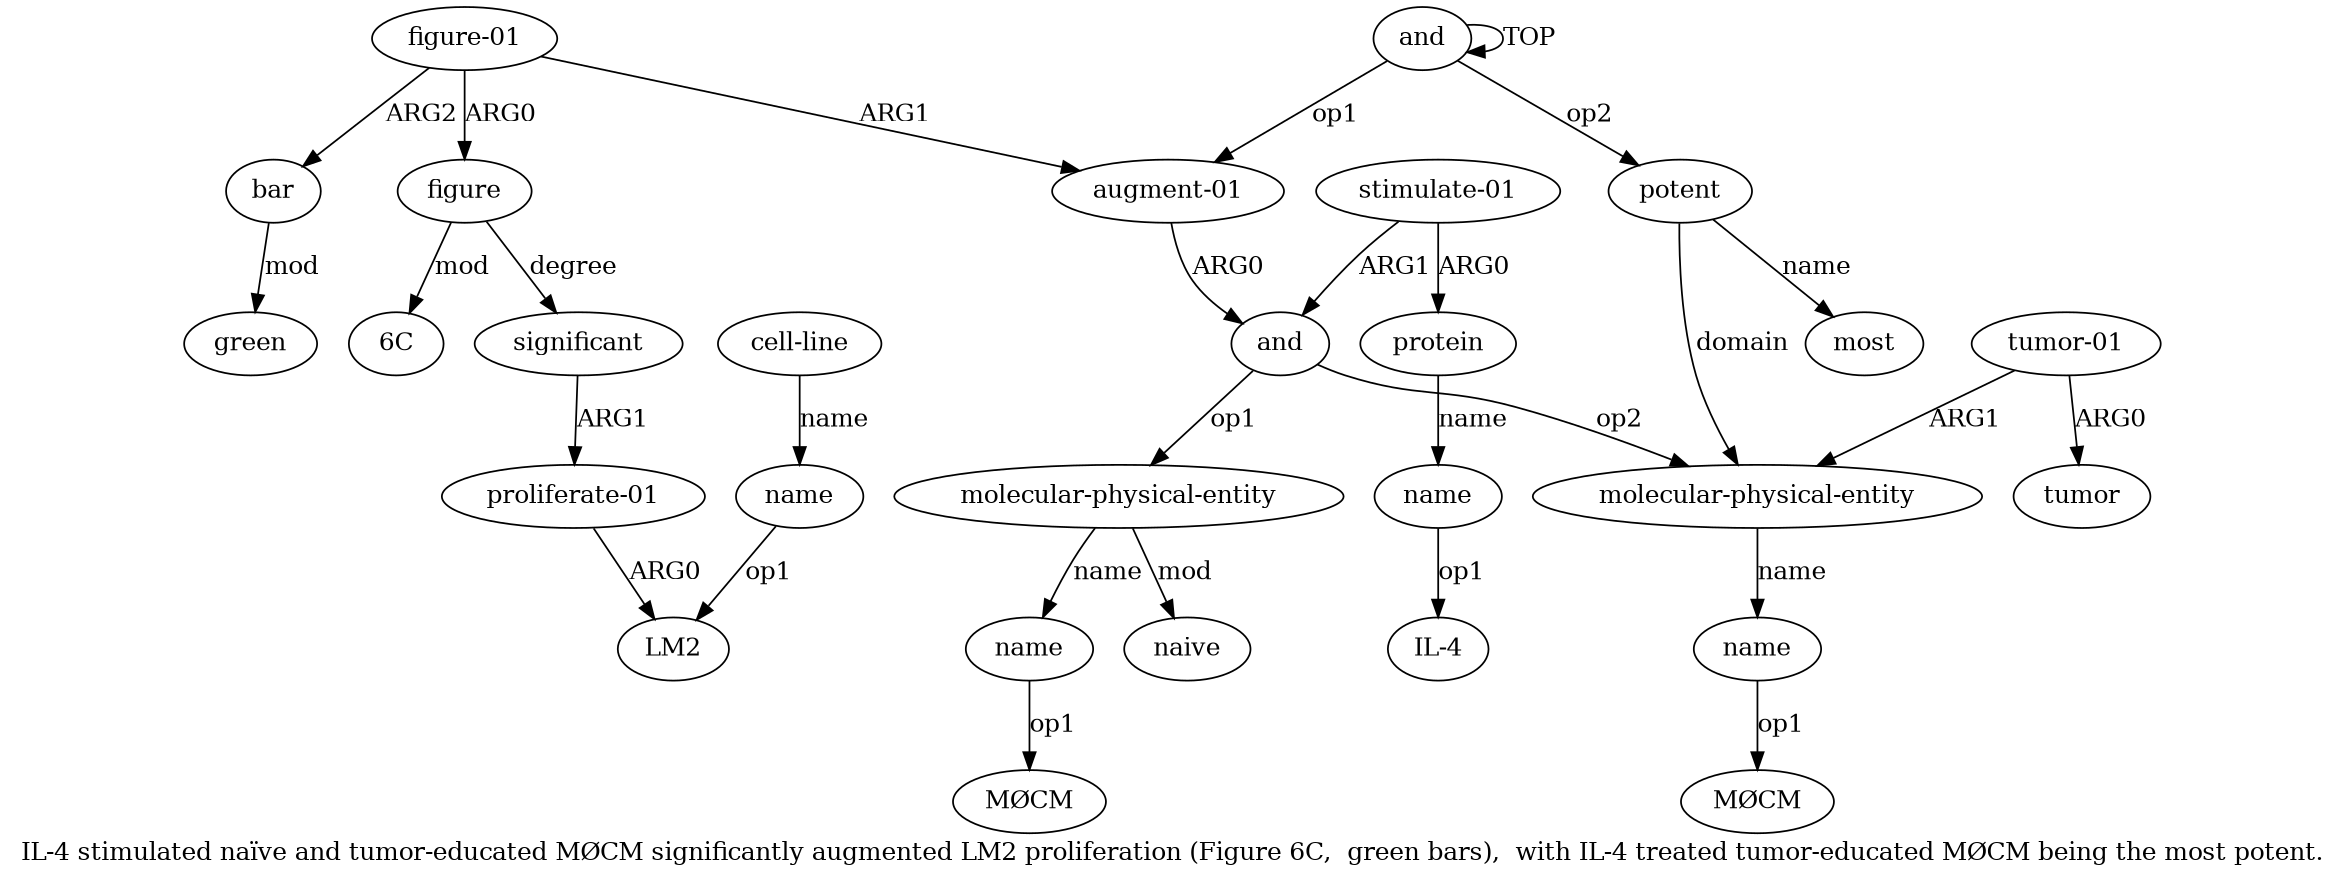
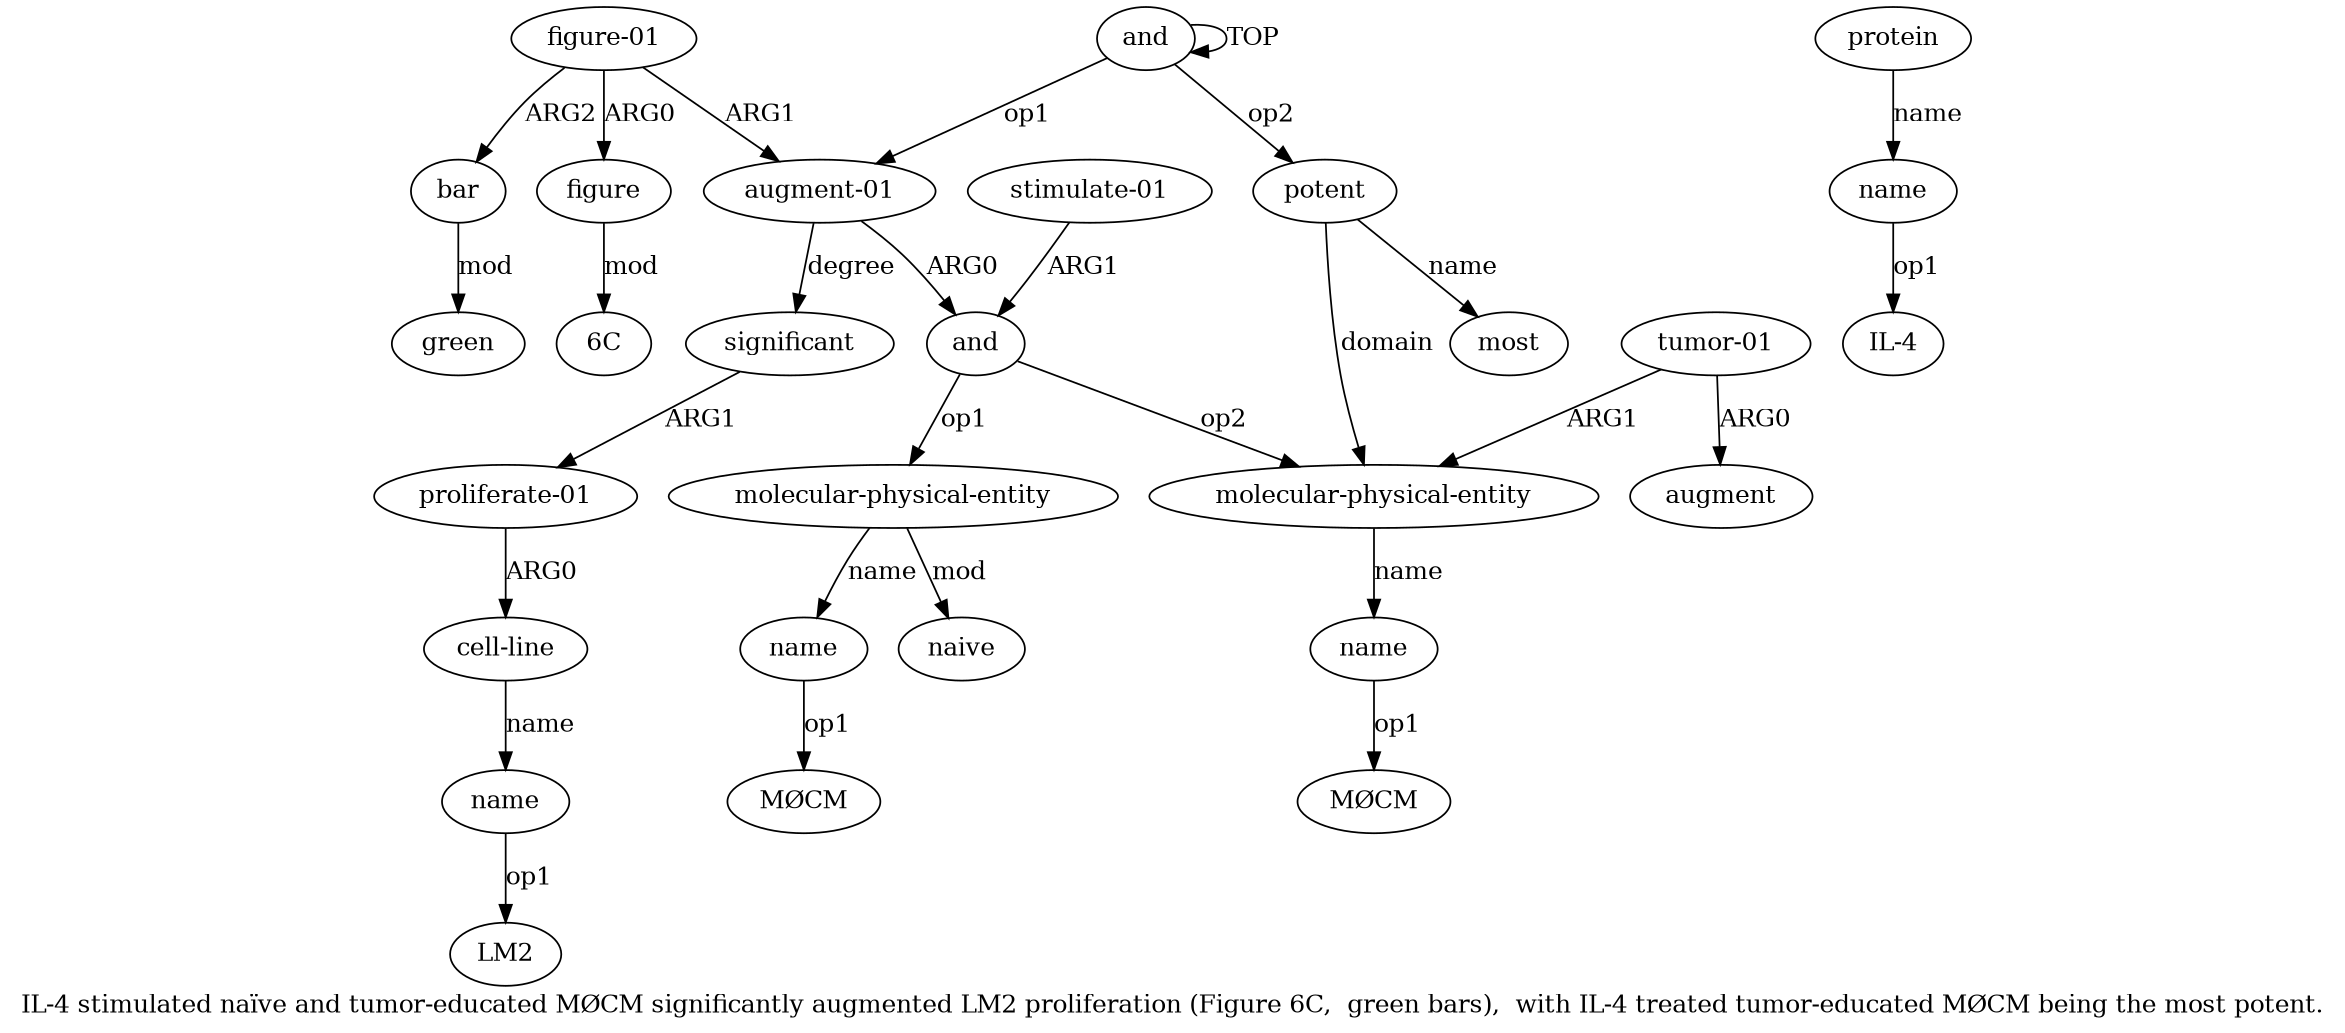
(1438, 259) -> none
(516, 260) -> (807, 259)
(2082, 496) -> (1721, 496)
(619, 566) -> (506, 564)
